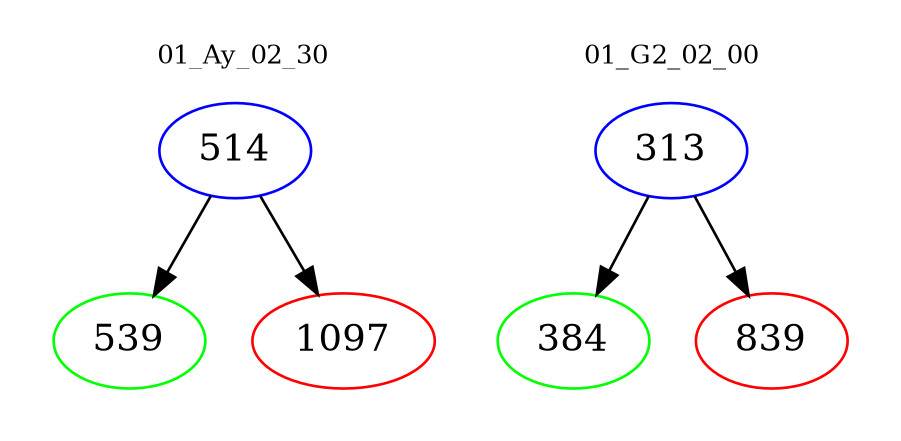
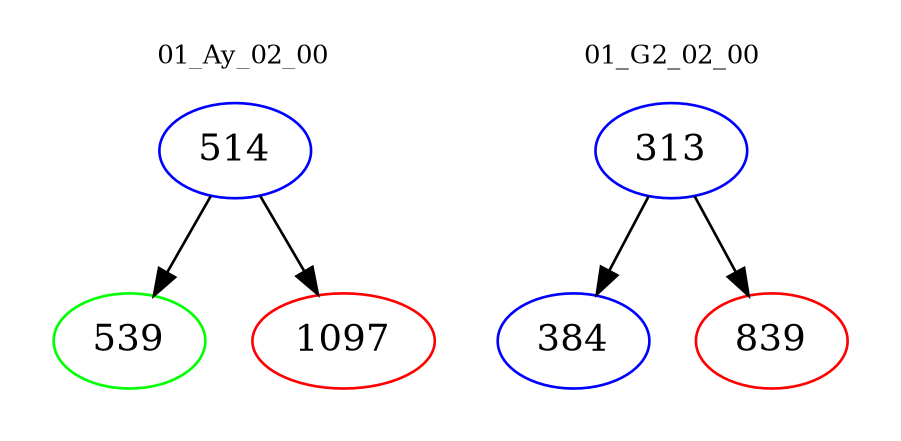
(243, 57) -> (243, 57)
(574, 341) -> (574, 341)
